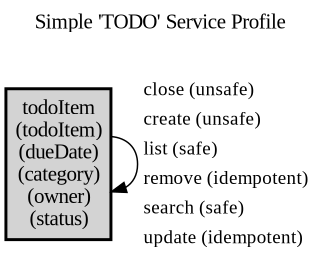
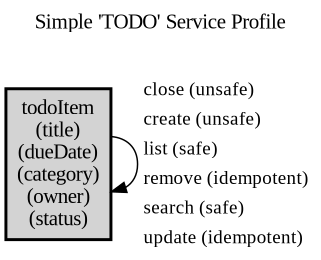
(59, 130) -> (58, 130)
